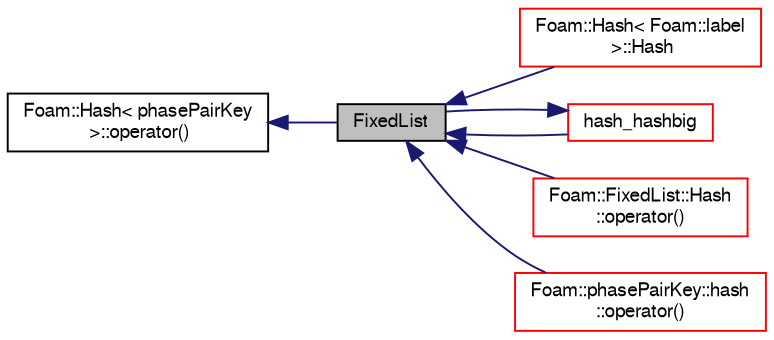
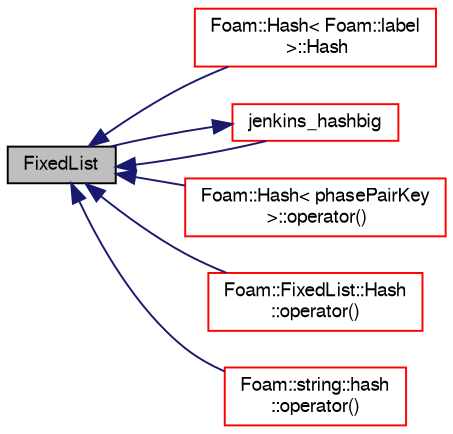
(138, 123) -> (315, 207)
(313, 123) -> (160, 181)
(640, 123) -> (315, 123)
(640, 302) -> (315, 396)
